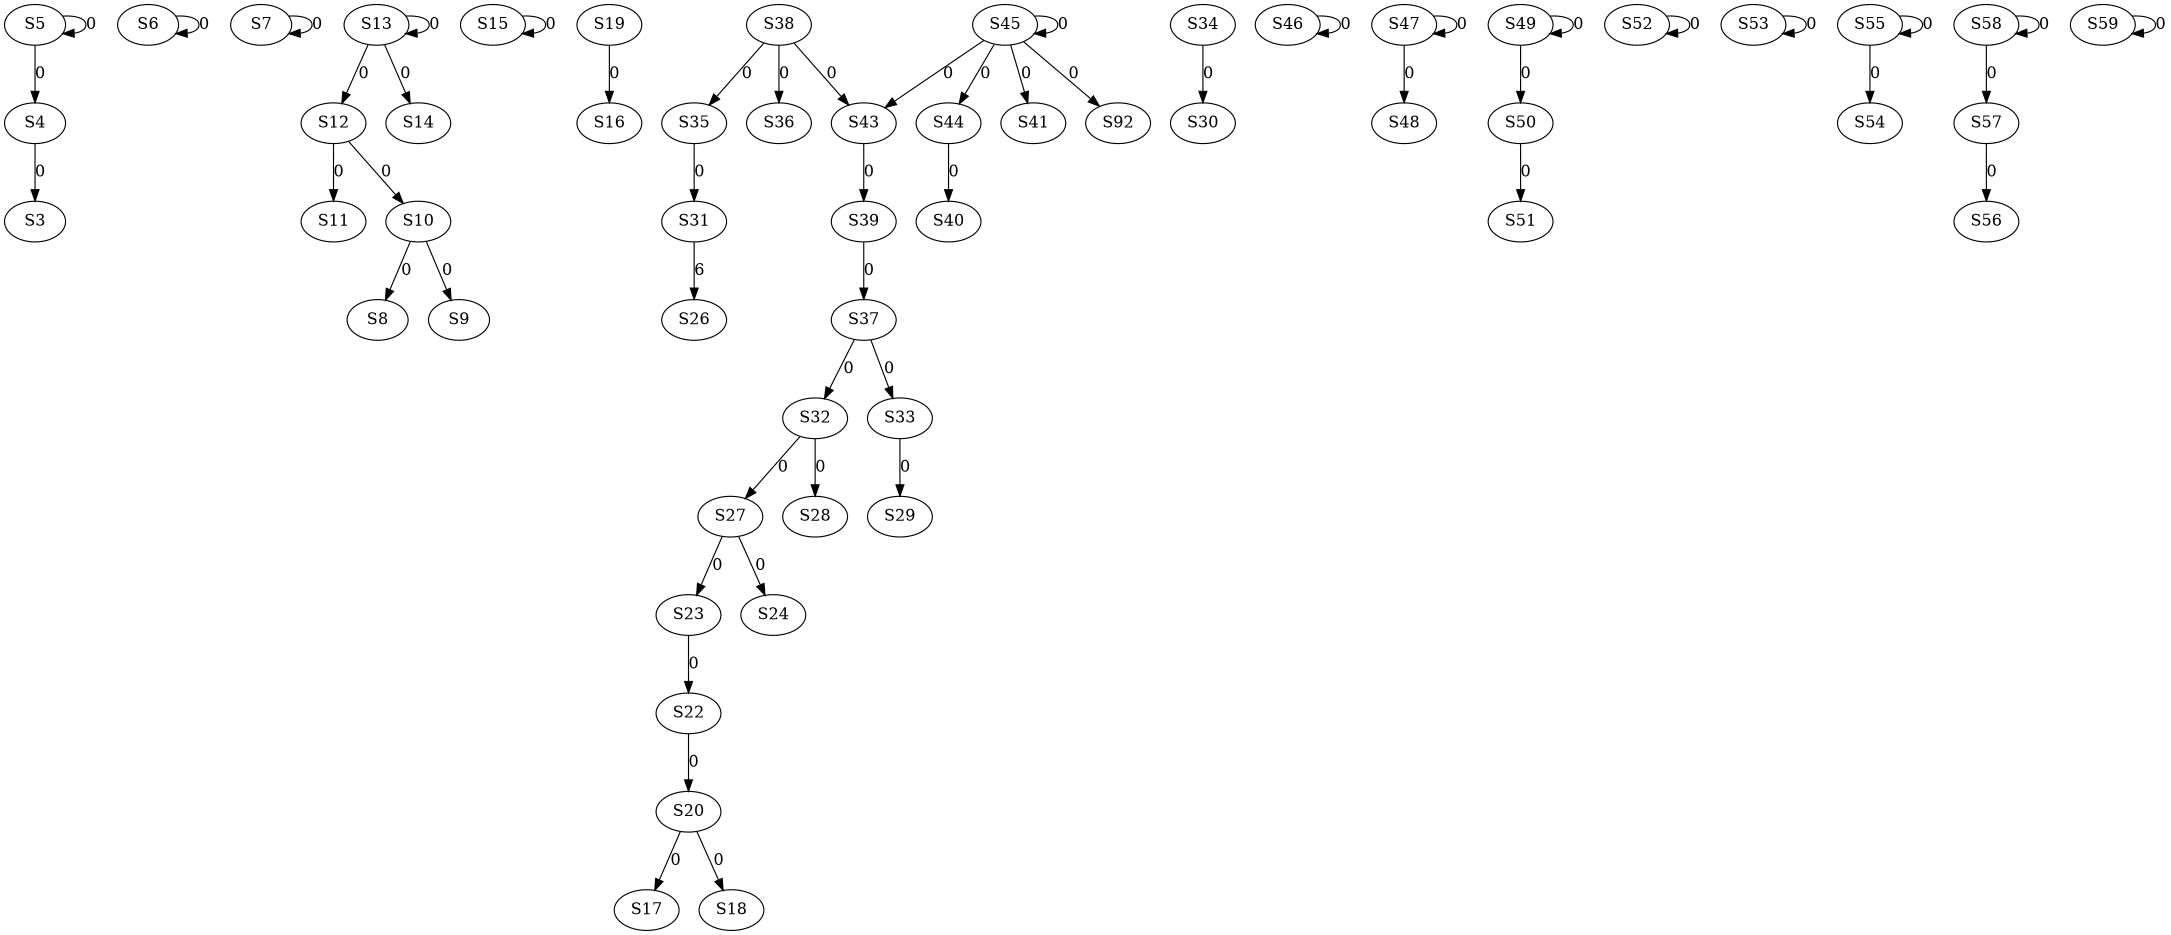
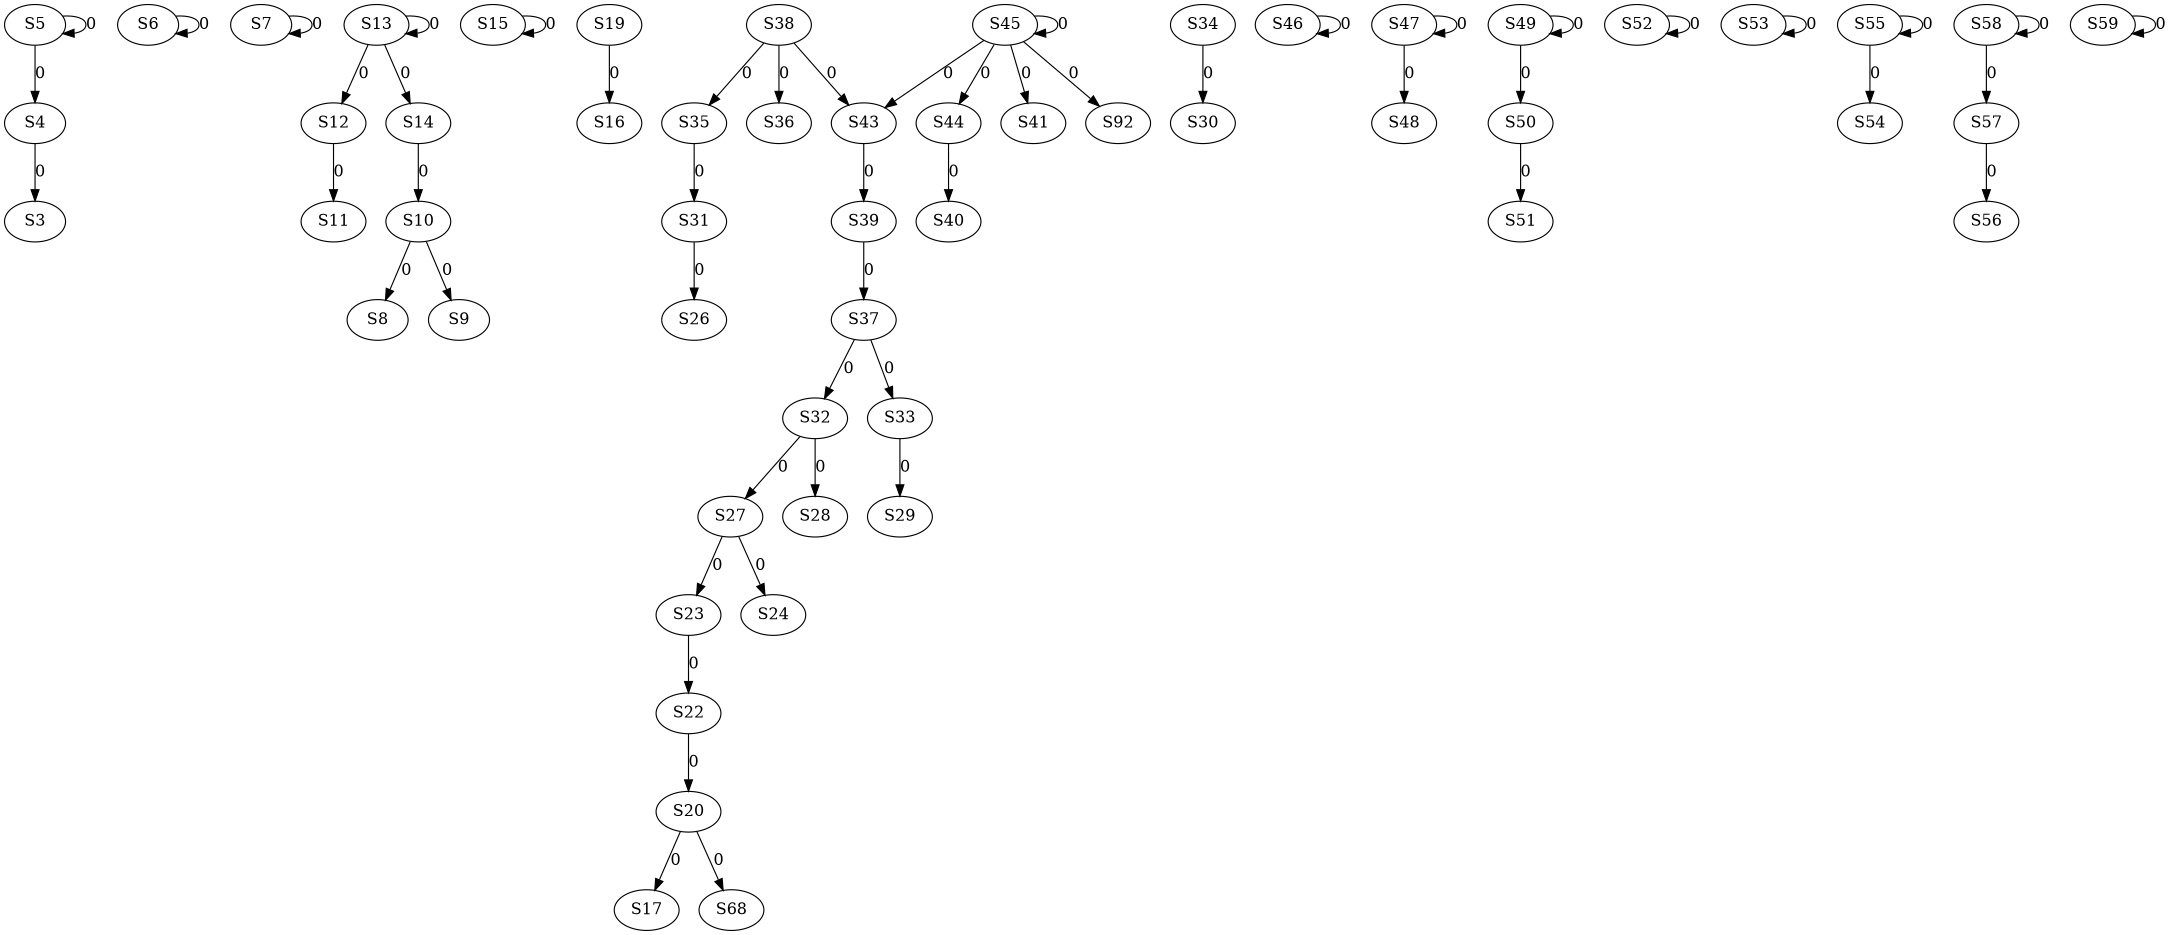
(372, 168) -> (418, 167)
(700, 271) -> (700, 271)
(731, 910) -> (731, 910)
